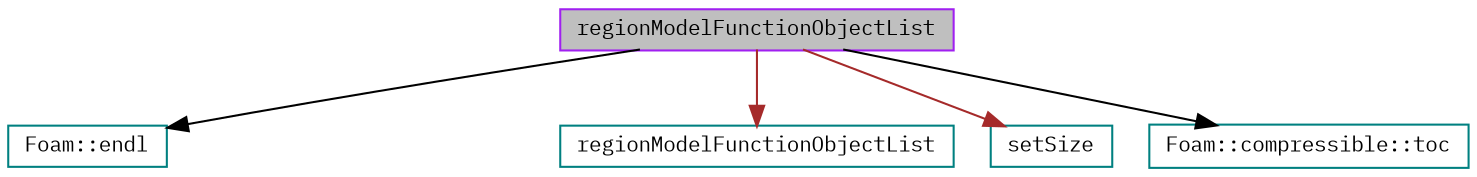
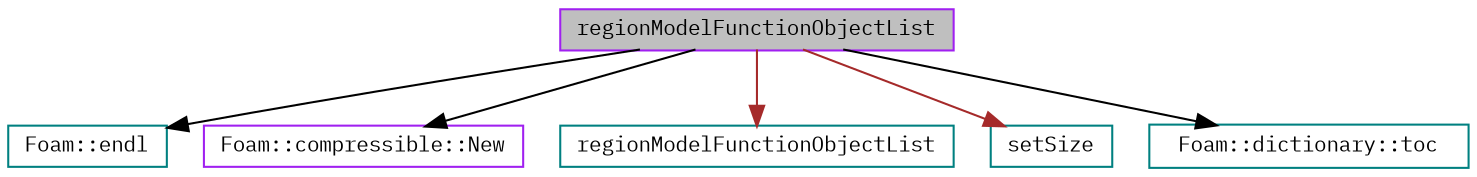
none -> (364, 146)
(1309, 146) -> (1309, 146)
